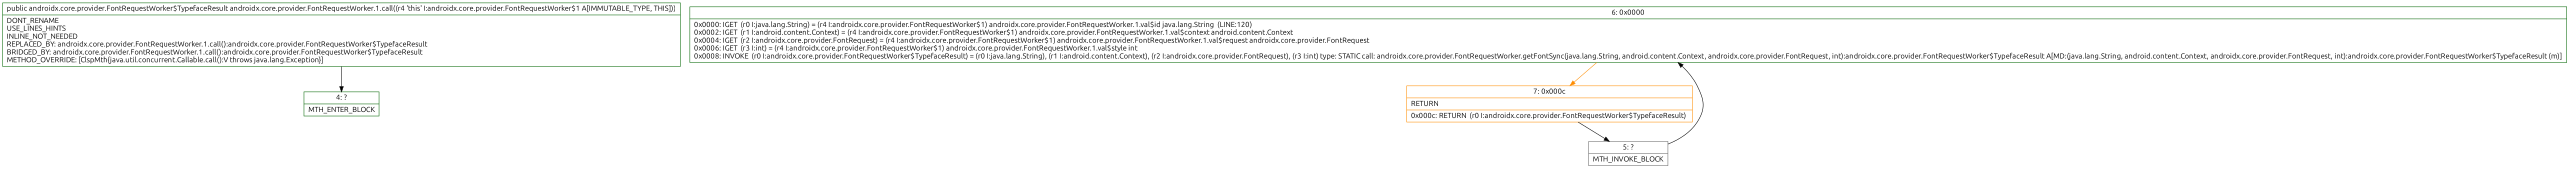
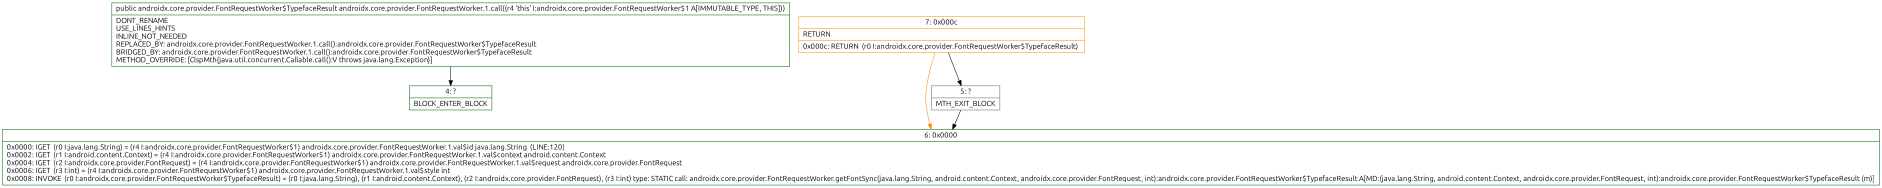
(1585, 72) -> (927, 88)
(342, 110) -> (451, 104)
(1628, 159) -> (966, 104)
